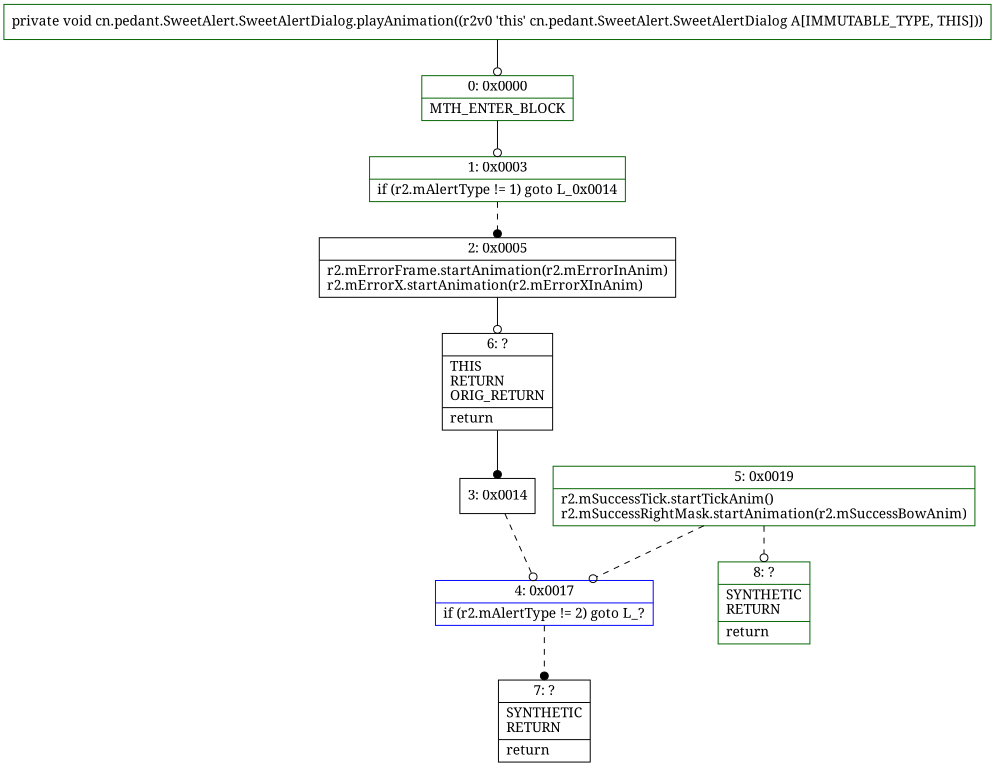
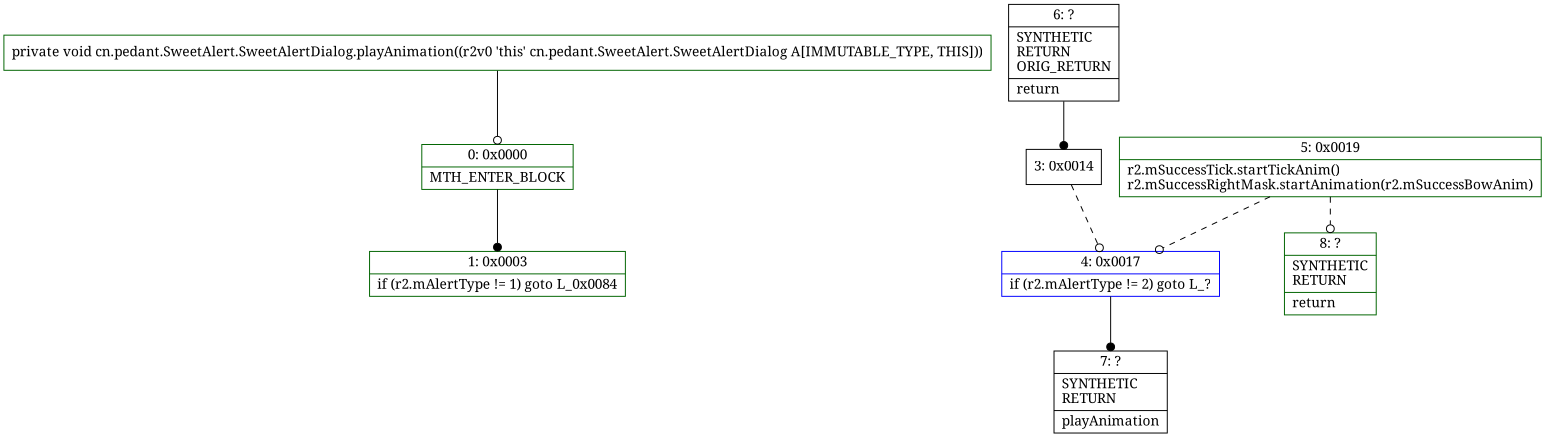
(497, 135) -> (497, 216)
(497, 190) -> (497, 285)
(497, 268) -> none
(466, 367) -> (1054, 38)
(544, 649) -> (1111, 320)
(528, 750) -> (1111, 421)
